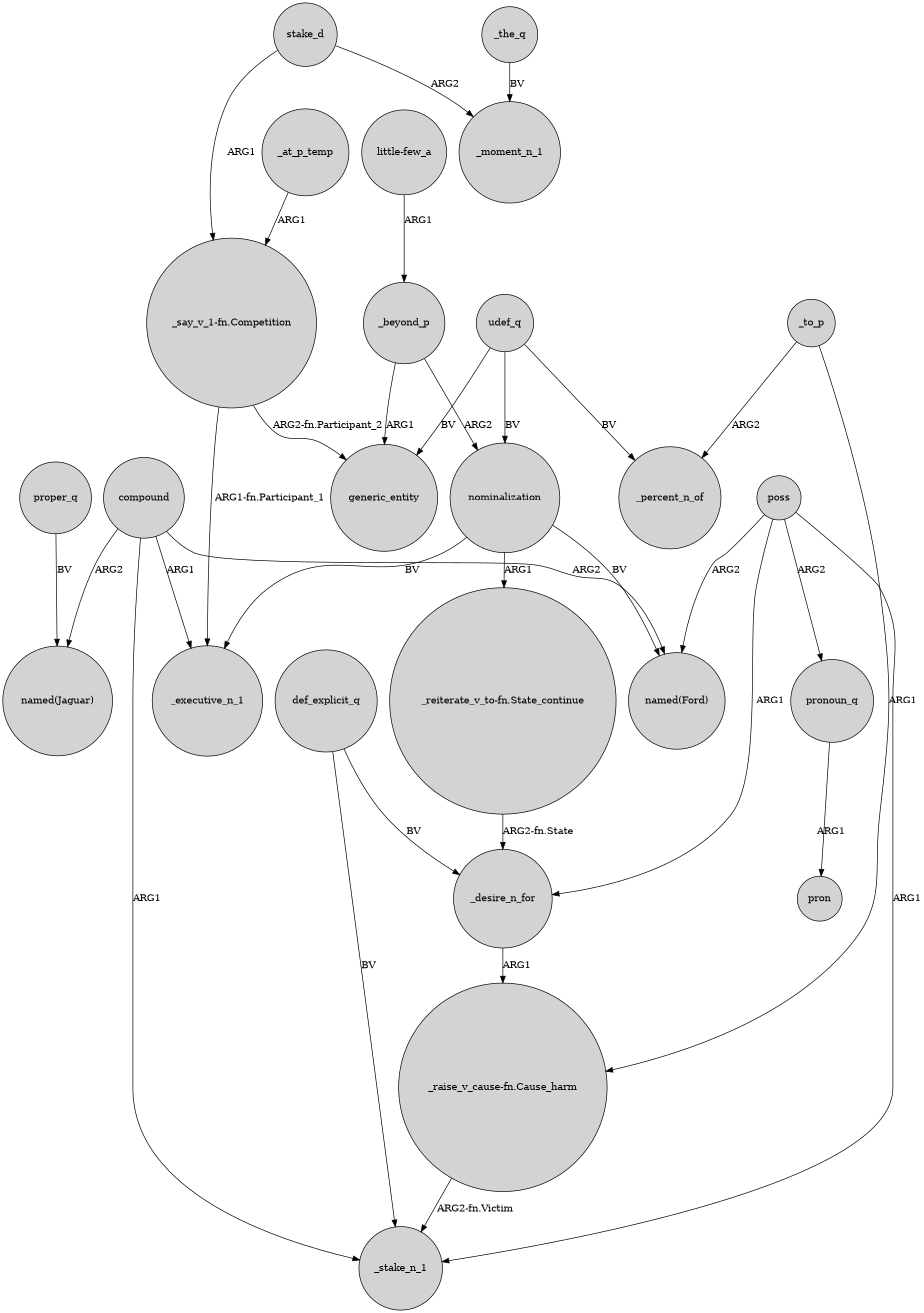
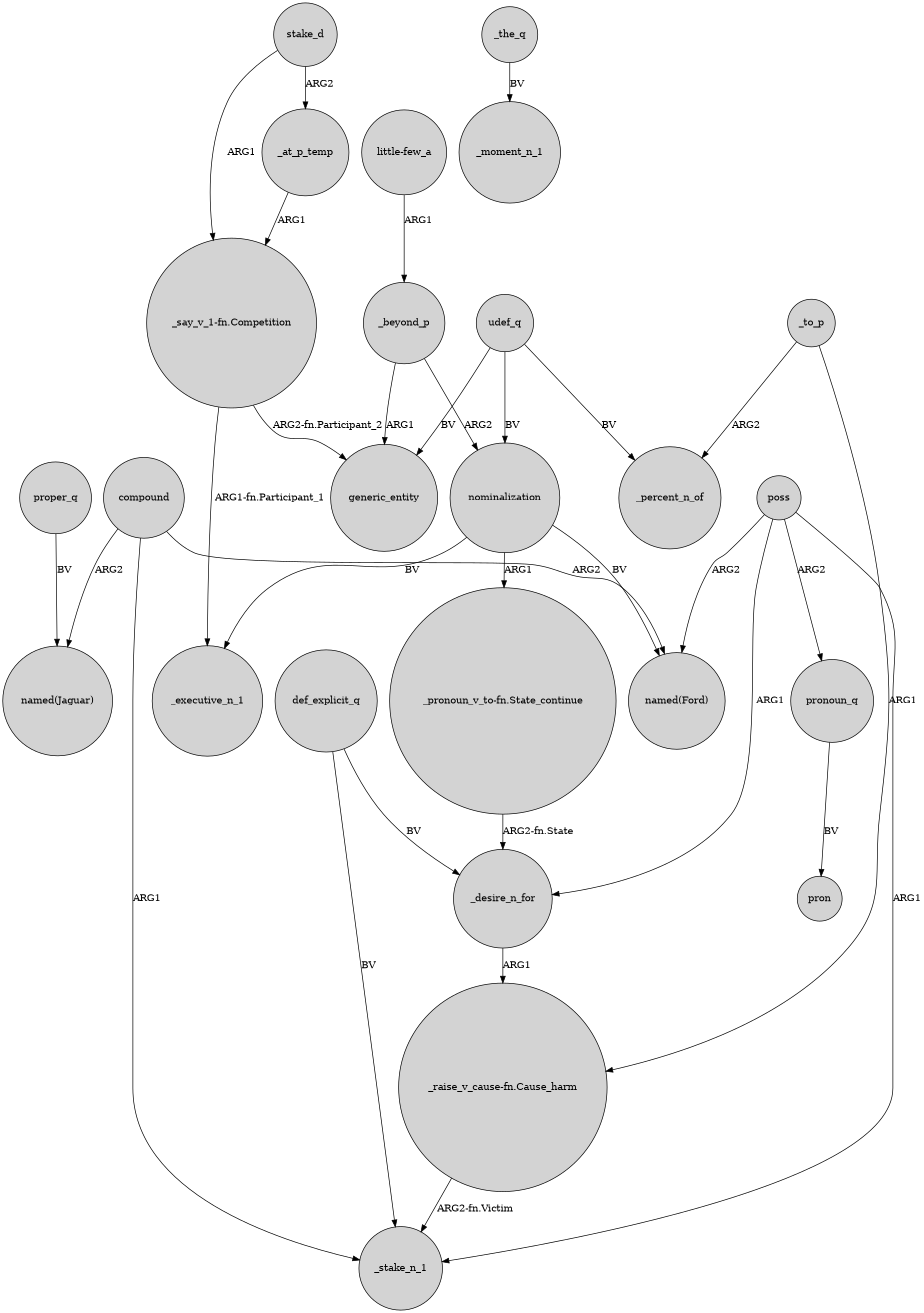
(404, 75) -> (305, 84)
(172, 589) -> none
(503, 701) -> (503, 701)
(831, 832) -> (831, 832)
